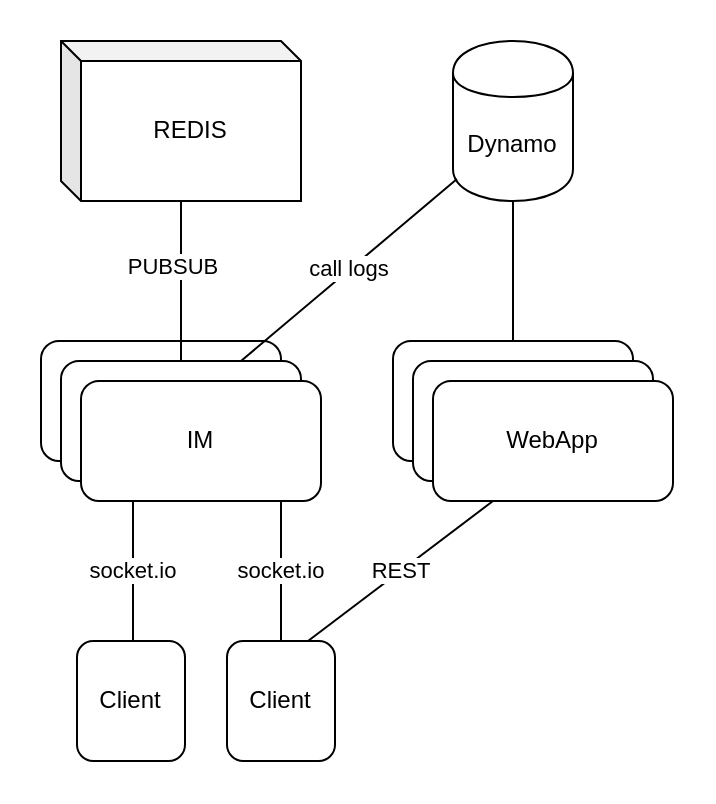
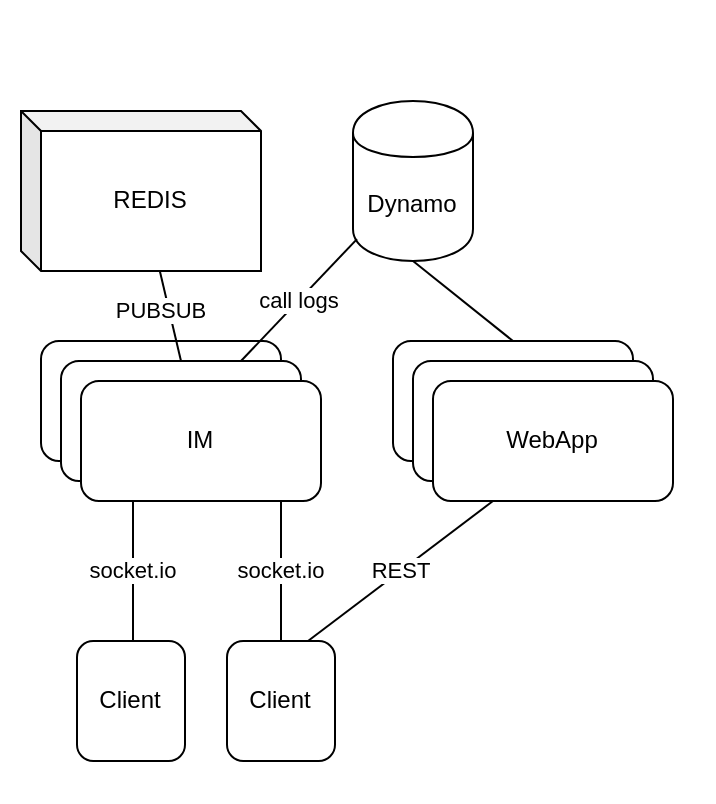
(181, 121) -> (141, 191)
(513, 121) -> (413, 181)
